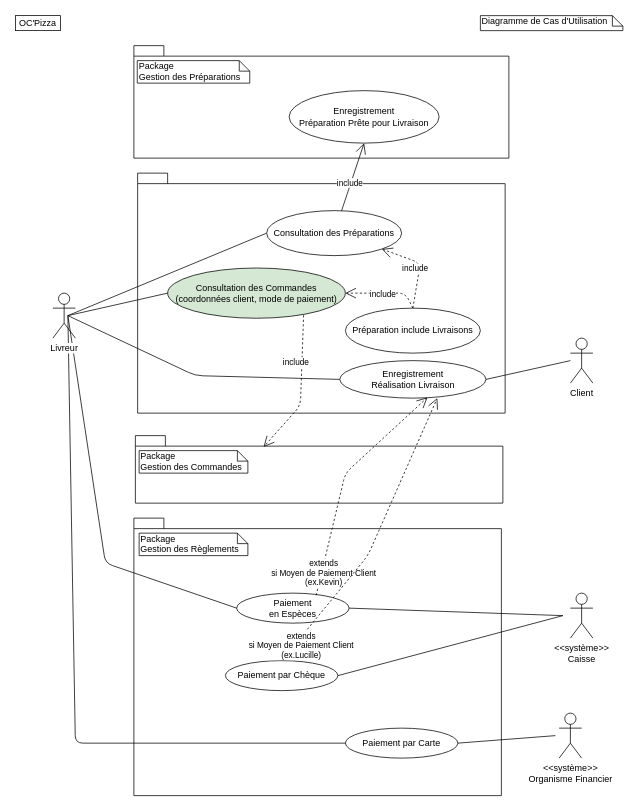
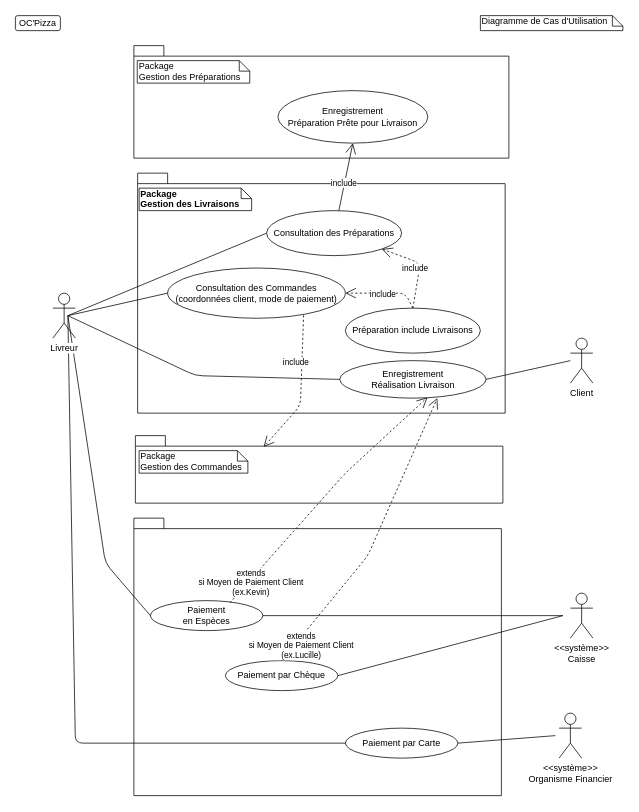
(38, 23) -> (38, 23)
(364, 117) -> (353, 117)
none -> (195, 199)
(257, 293) -> (257, 293)
(194, 544) -> none
(293, 608) -> (207, 615)
